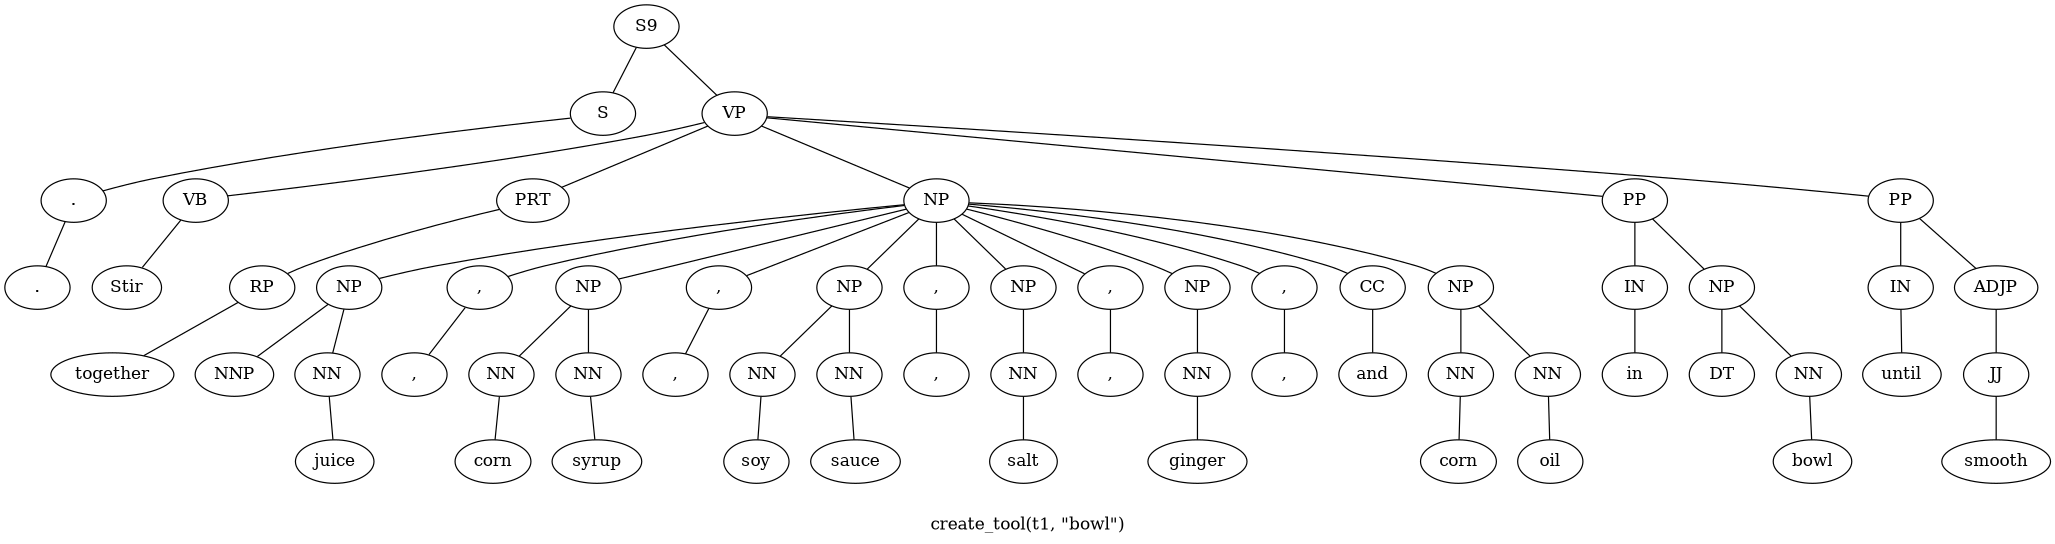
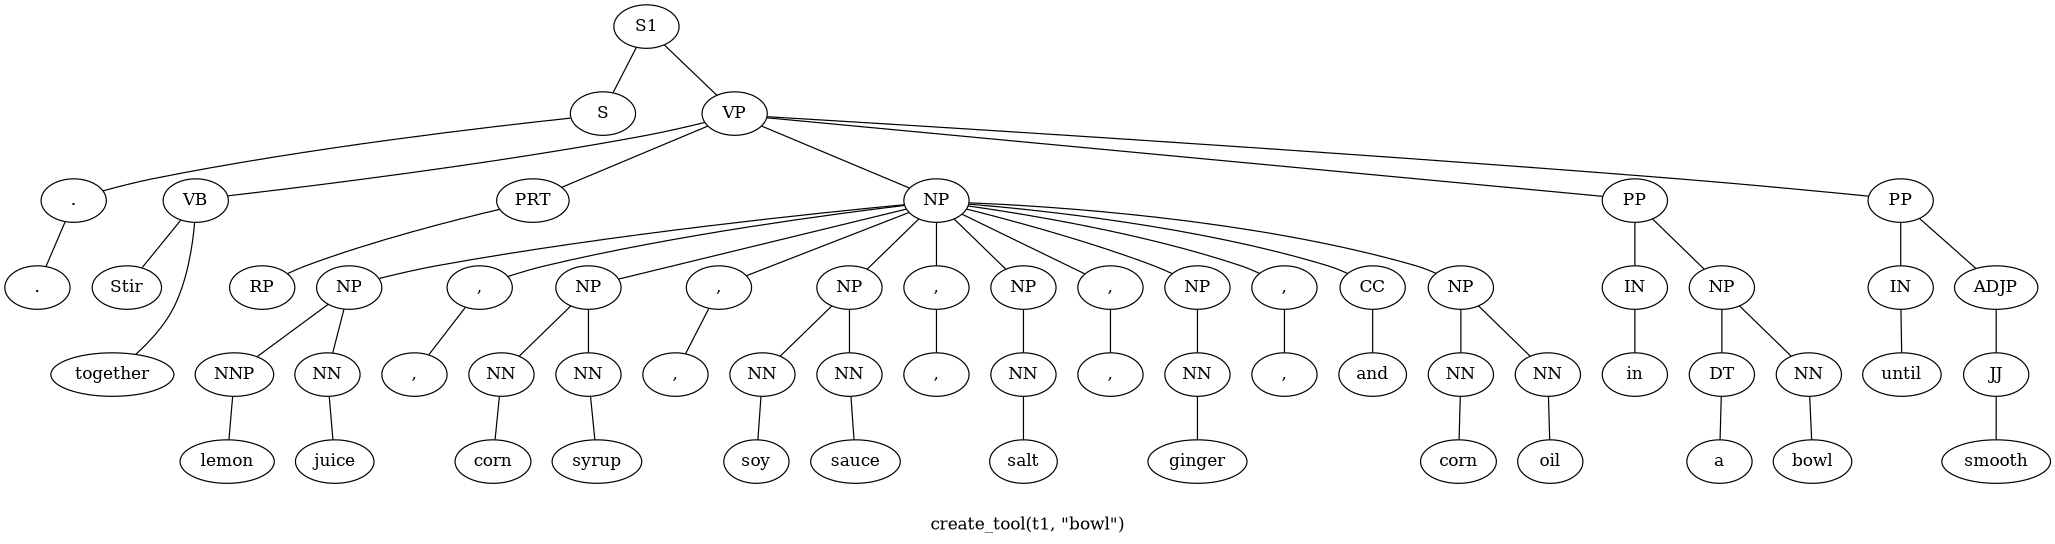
(646, 27) -> (646, 27)
(191, 329) -> (179, 295)
none -> (227, 462)
none -> (1719, 462)
